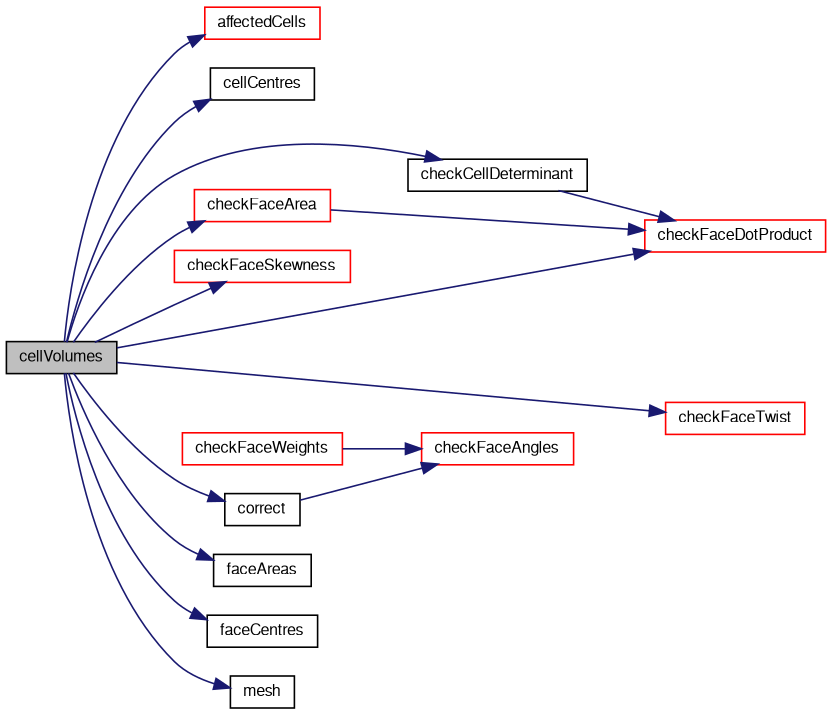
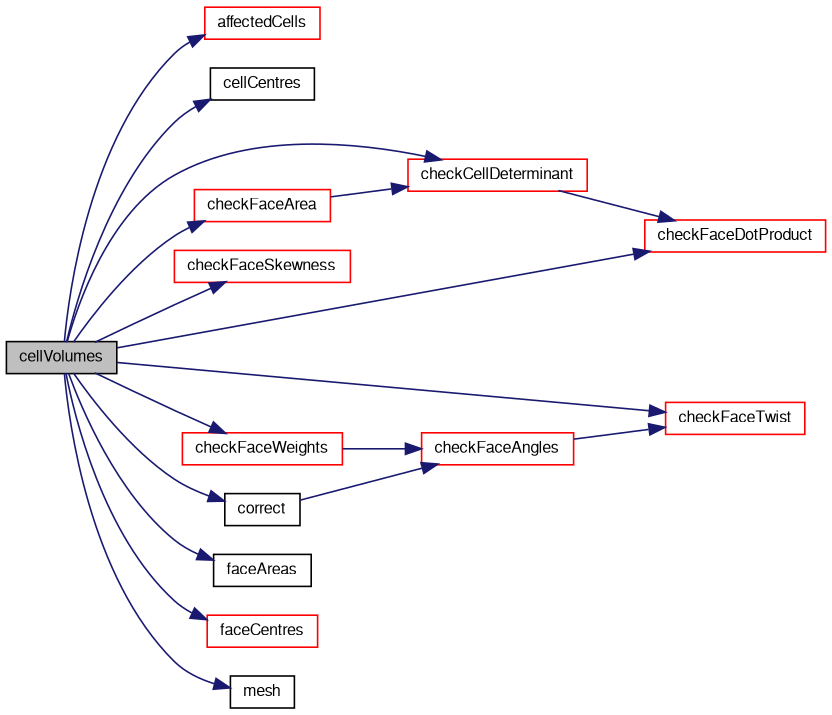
(498, 175) -> (498, 175)
(480, 220) -> (361, 193)
none -> (153, 400)
none -> (611, 434)
(262, 631) -> (262, 631)
